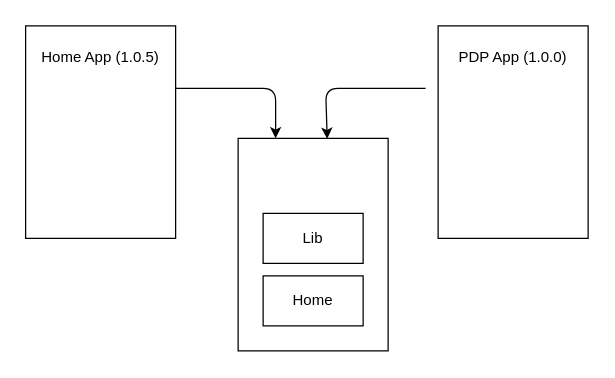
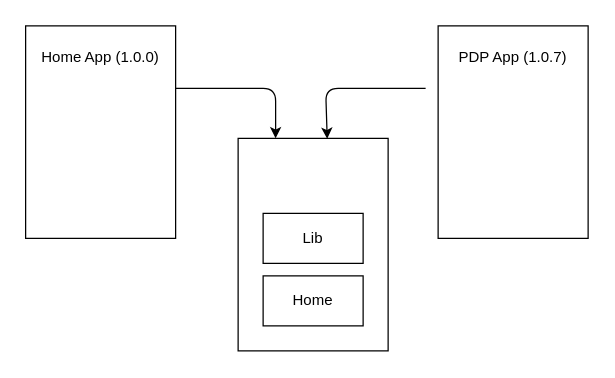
(101, 57) -> (101, 57)
(513, 57) -> (513, 57)
